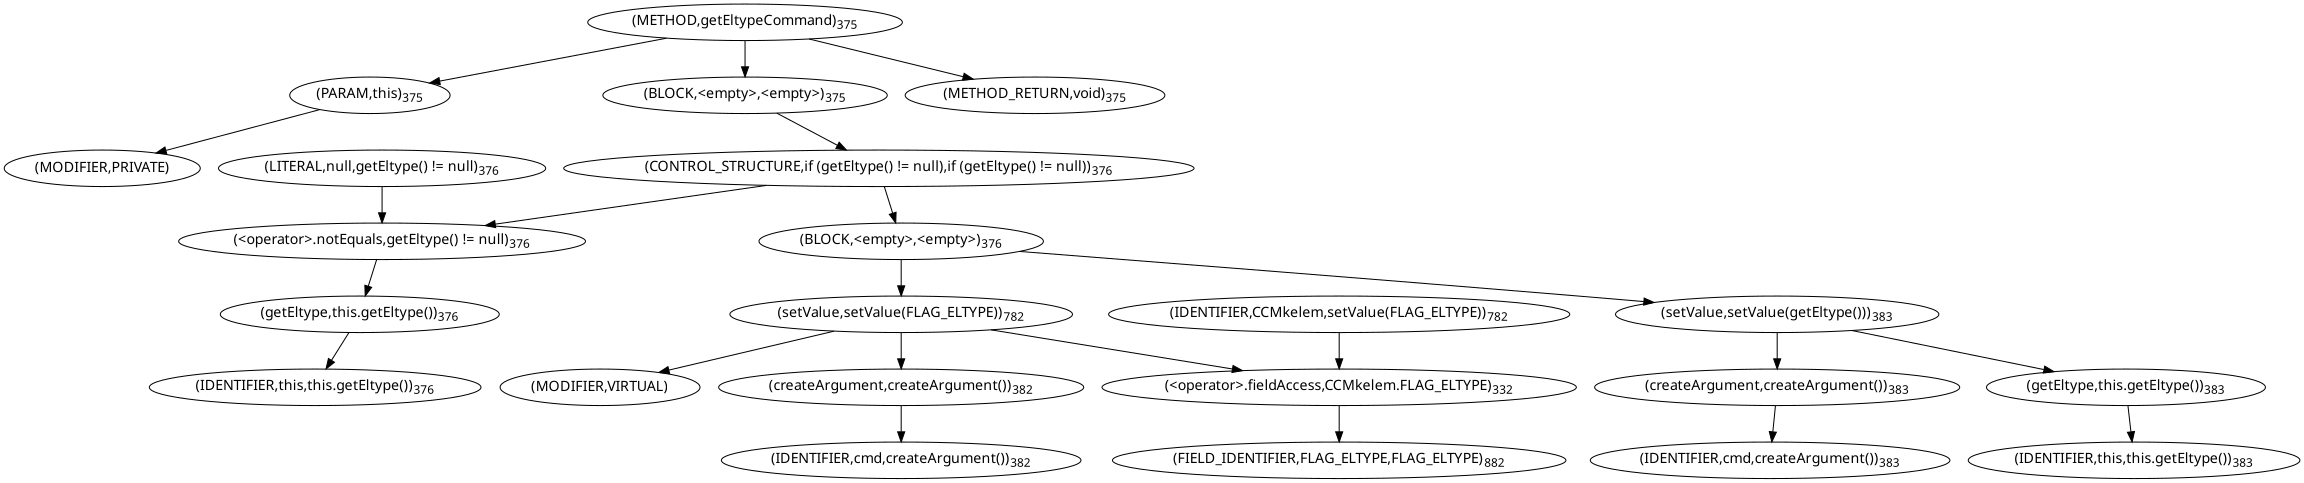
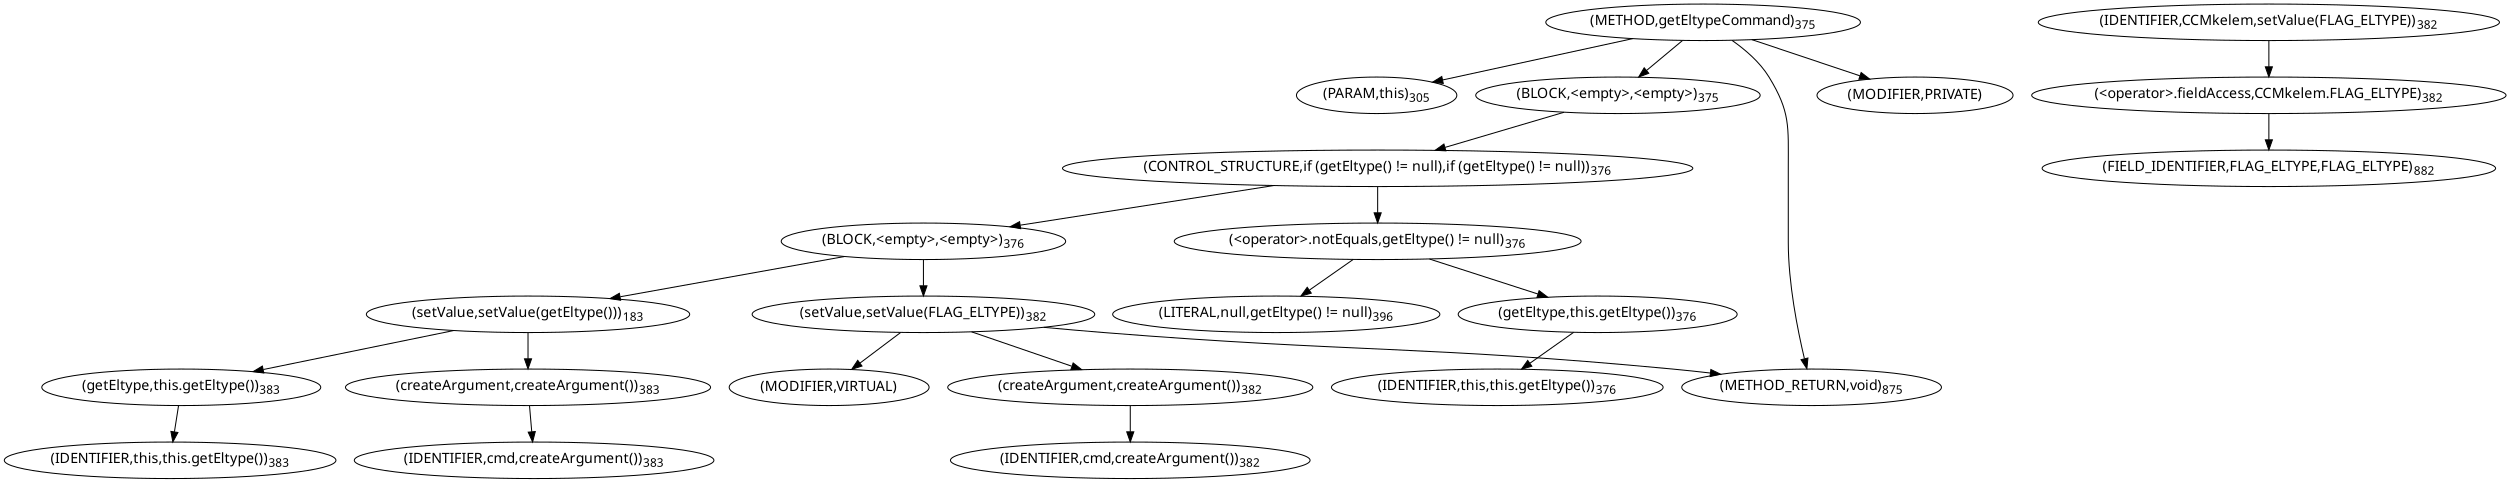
(413, 94) -> (1420, 94)
(1116, 94) -> (1893, 386)
(243, 130) -> (1806, 58)
(489, 167) -> (1383, 313)
(382, 200) -> (1331, 275)
(1014, 313) -> (1036, 313)
(1498, 313) -> (2428, 21)
(1883, 313) -> (633, 313)
(1112, 349) -> (1377, 349)
(1503, 386) -> (2433, 94)
